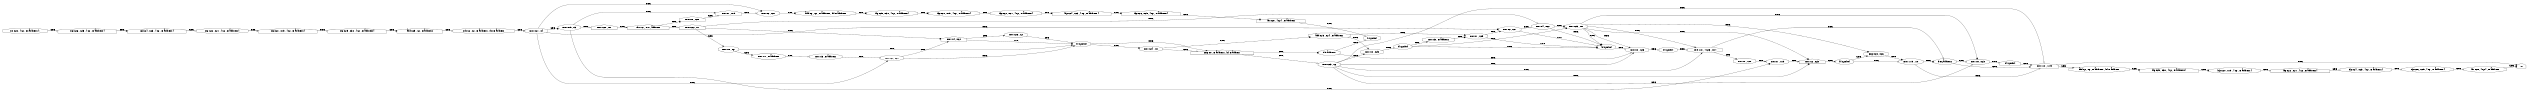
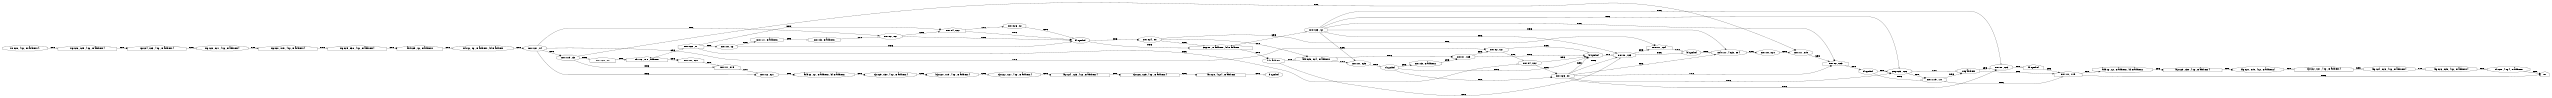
(1702, 9) -> (1626, 18)
(1833, 28) -> (1934, 71)
(484, 31) -> (483, 48)
(1350, 46) -> (1289, 60)
none -> (1659, 48)
